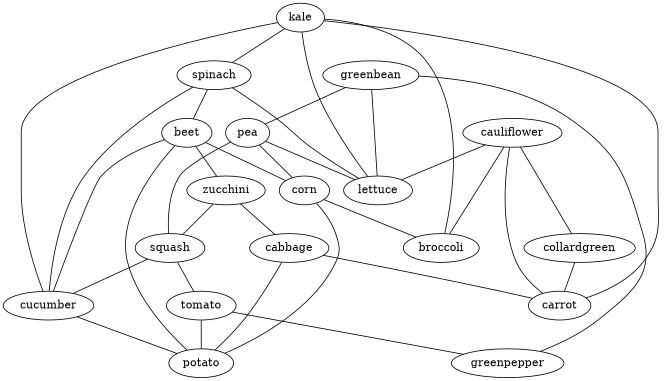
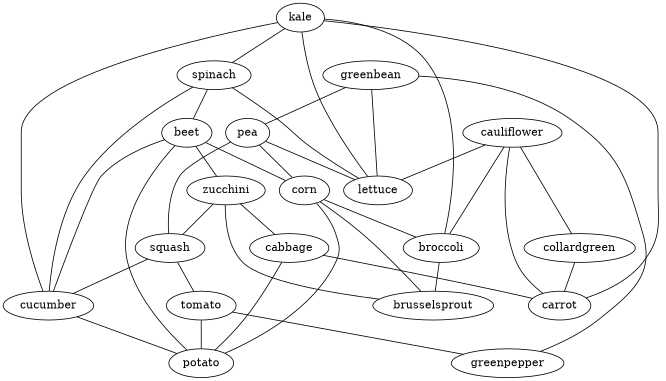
none -> (433, 306)
